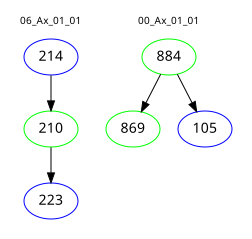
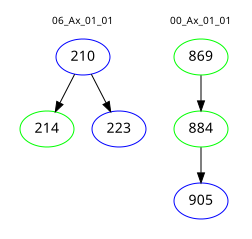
(51, 57) -> (47, 129)
(51, 88) -> (67, 89)
(153, 89) -> (201, 88)
(51, 129) -> (83, 57)
(205, 129) -> (201, 201)
